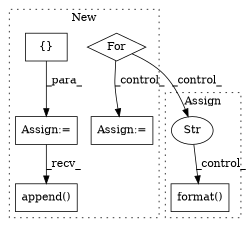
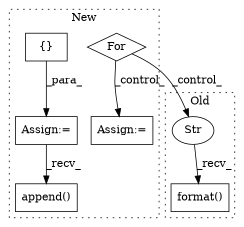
(203, 102) -> (200, 102)
(221, 164) -> (214, 164)
